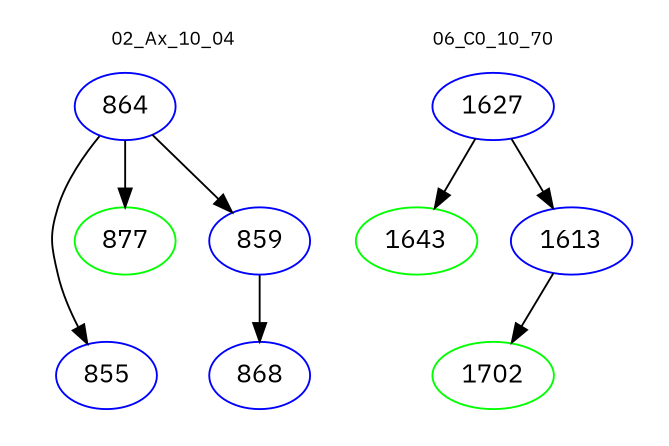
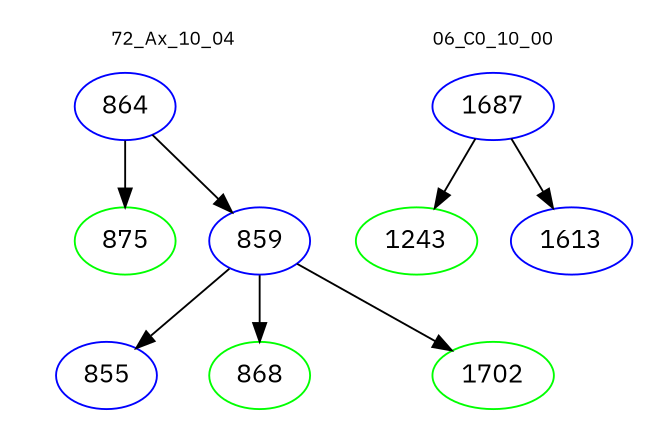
(174, 40) -> (174, 40)
(493, 40) -> (493, 40)
(493, 106) -> (493, 106)
(53, 228) -> (190, 302)
(125, 241) -> (125, 241)
(417, 241) -> (417, 241)
(537, 300) -> (366, 303)
(260, 375) -> (260, 375)
